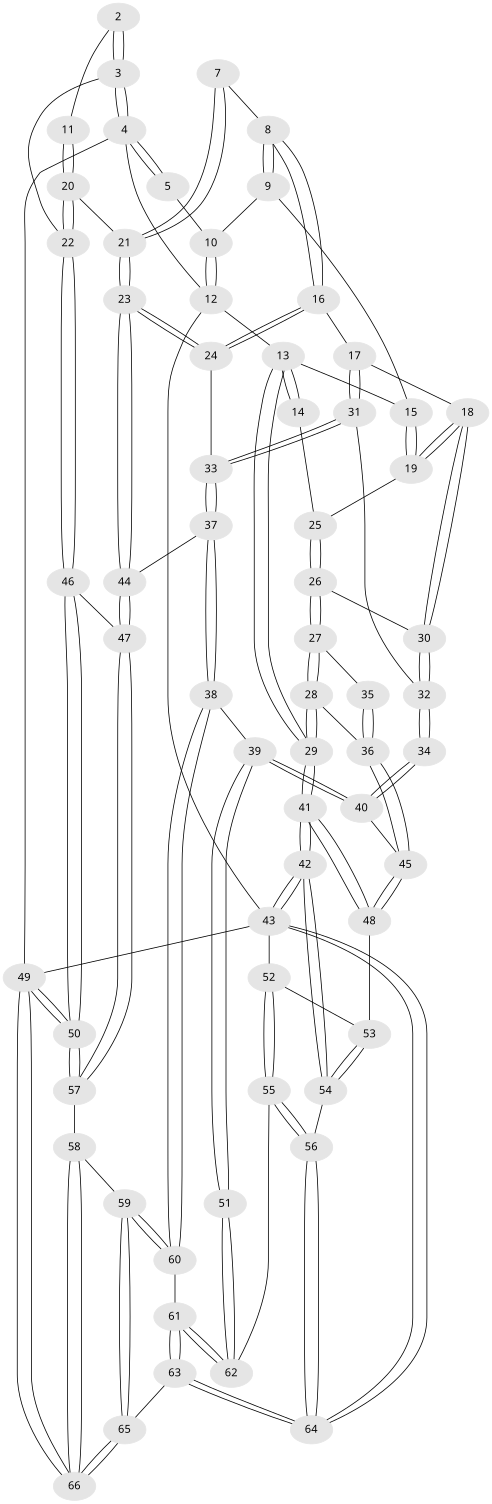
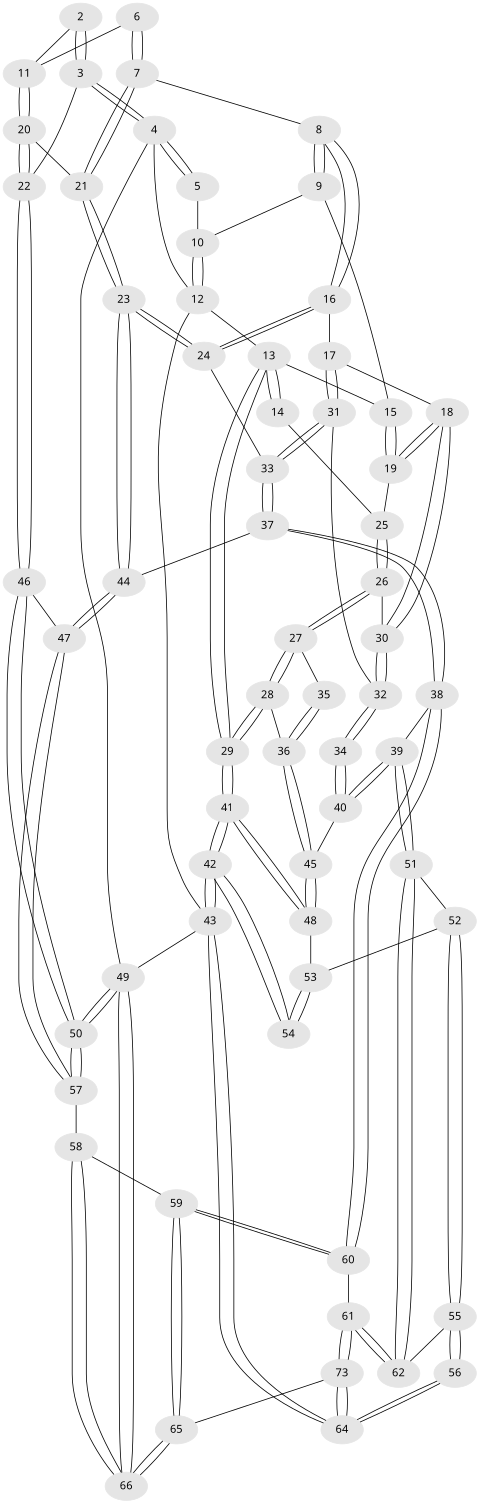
none -> (137, 17)
(269, 950) -> (433, 893)
(319, 1119) -> none
(175, 1373) -> (342, 1373)
